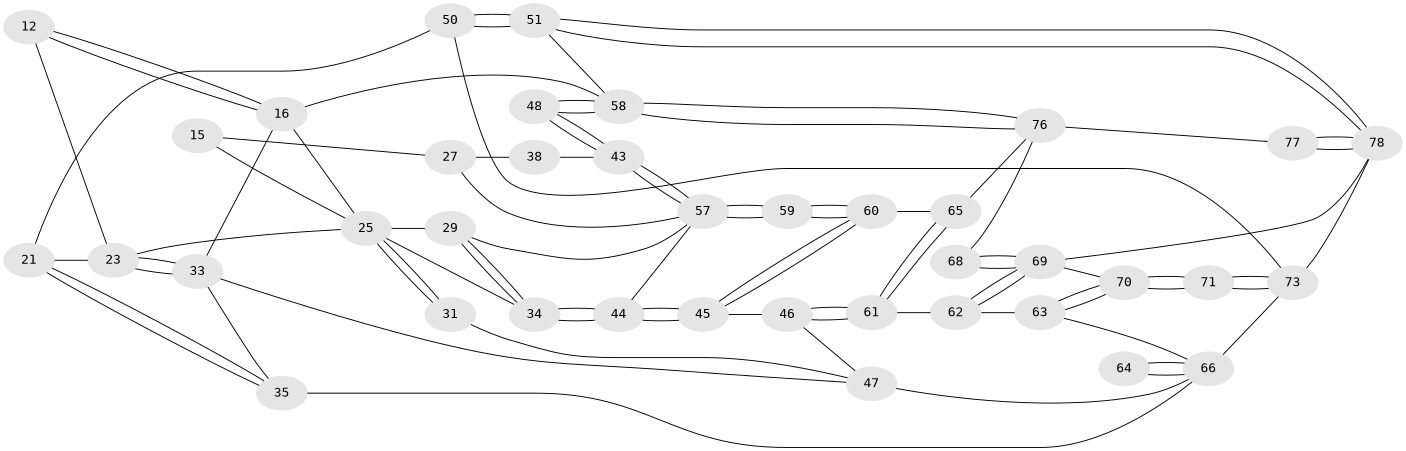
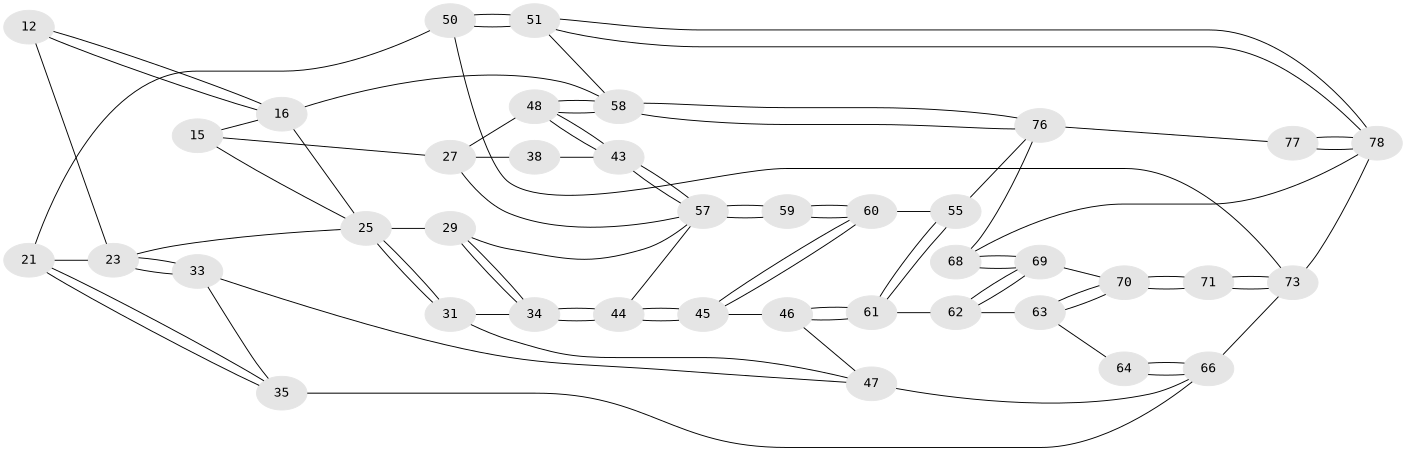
none -> (492, 132)
(240, 193) -> (240, 125)
(956, 212) -> (956, 212)
(1231, 236) -> (1167, 204)
(450, 271) -> (493, 315)
(1127, 336) -> (1082, 341)
